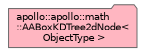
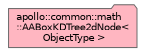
(73, 28) -> (73, 28)
